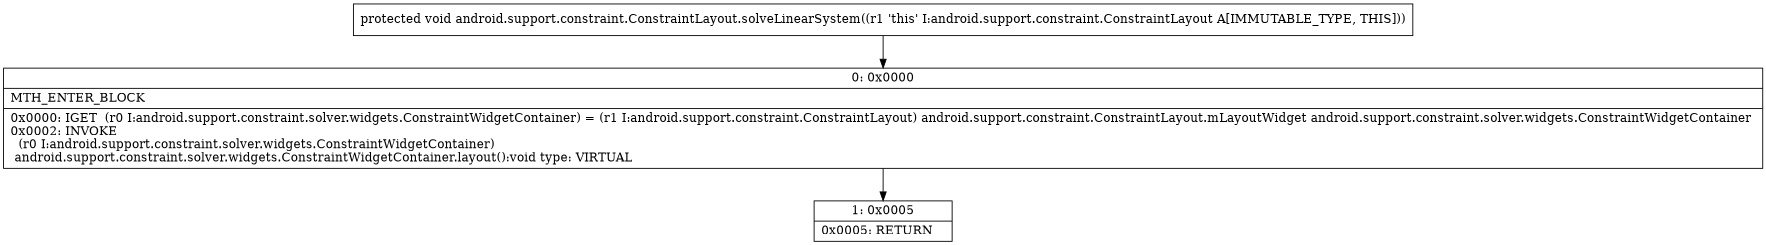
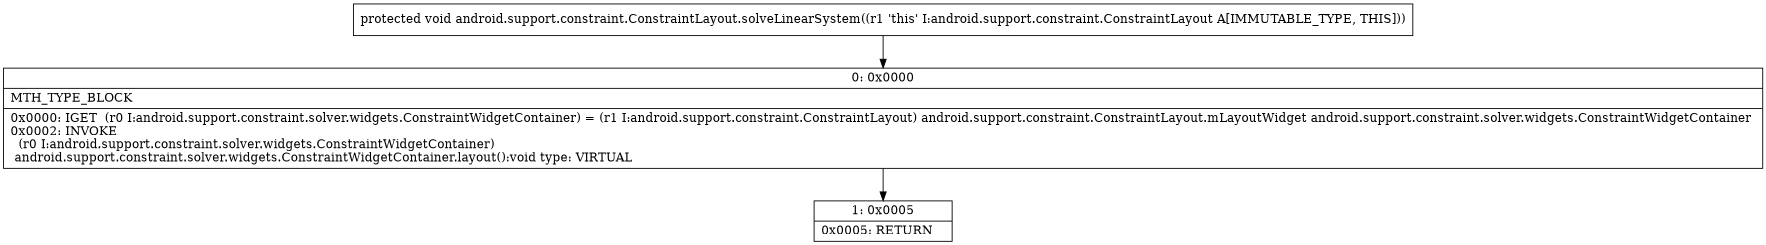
(78, 98) -> (72, 98)
